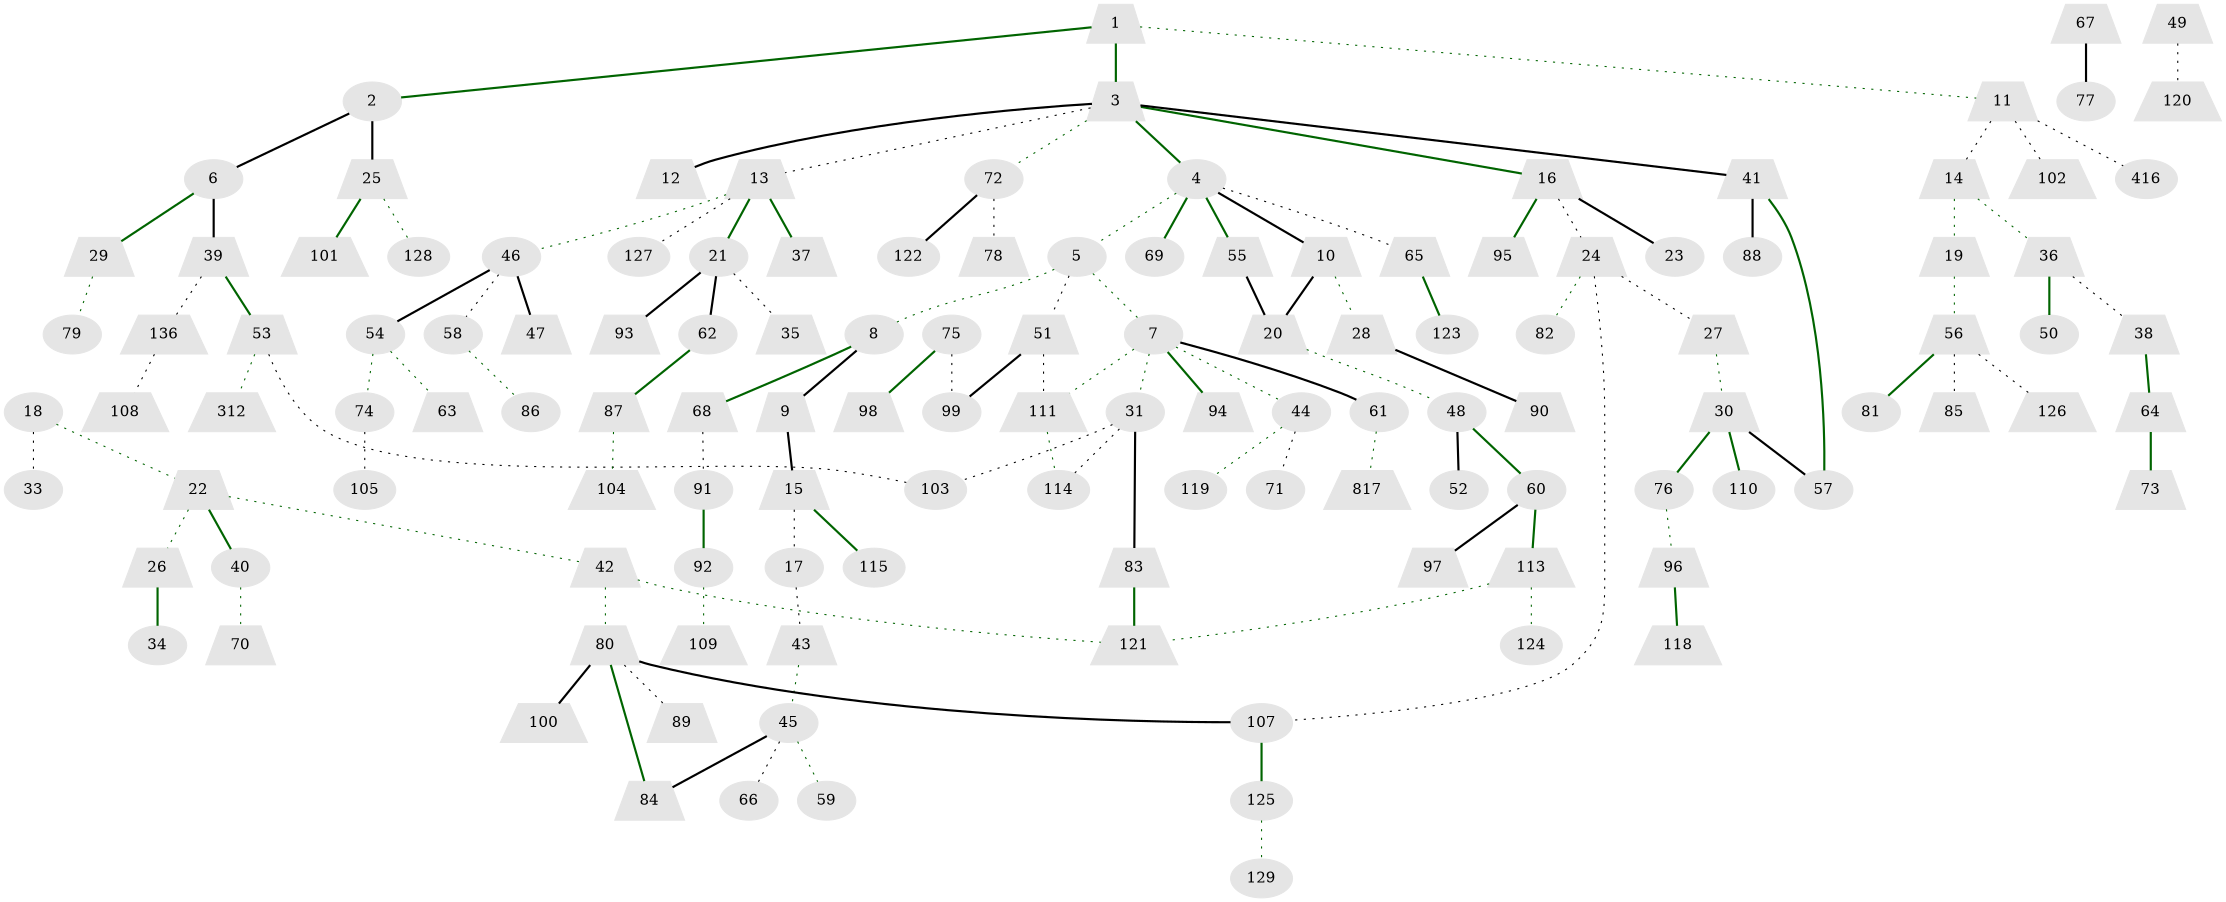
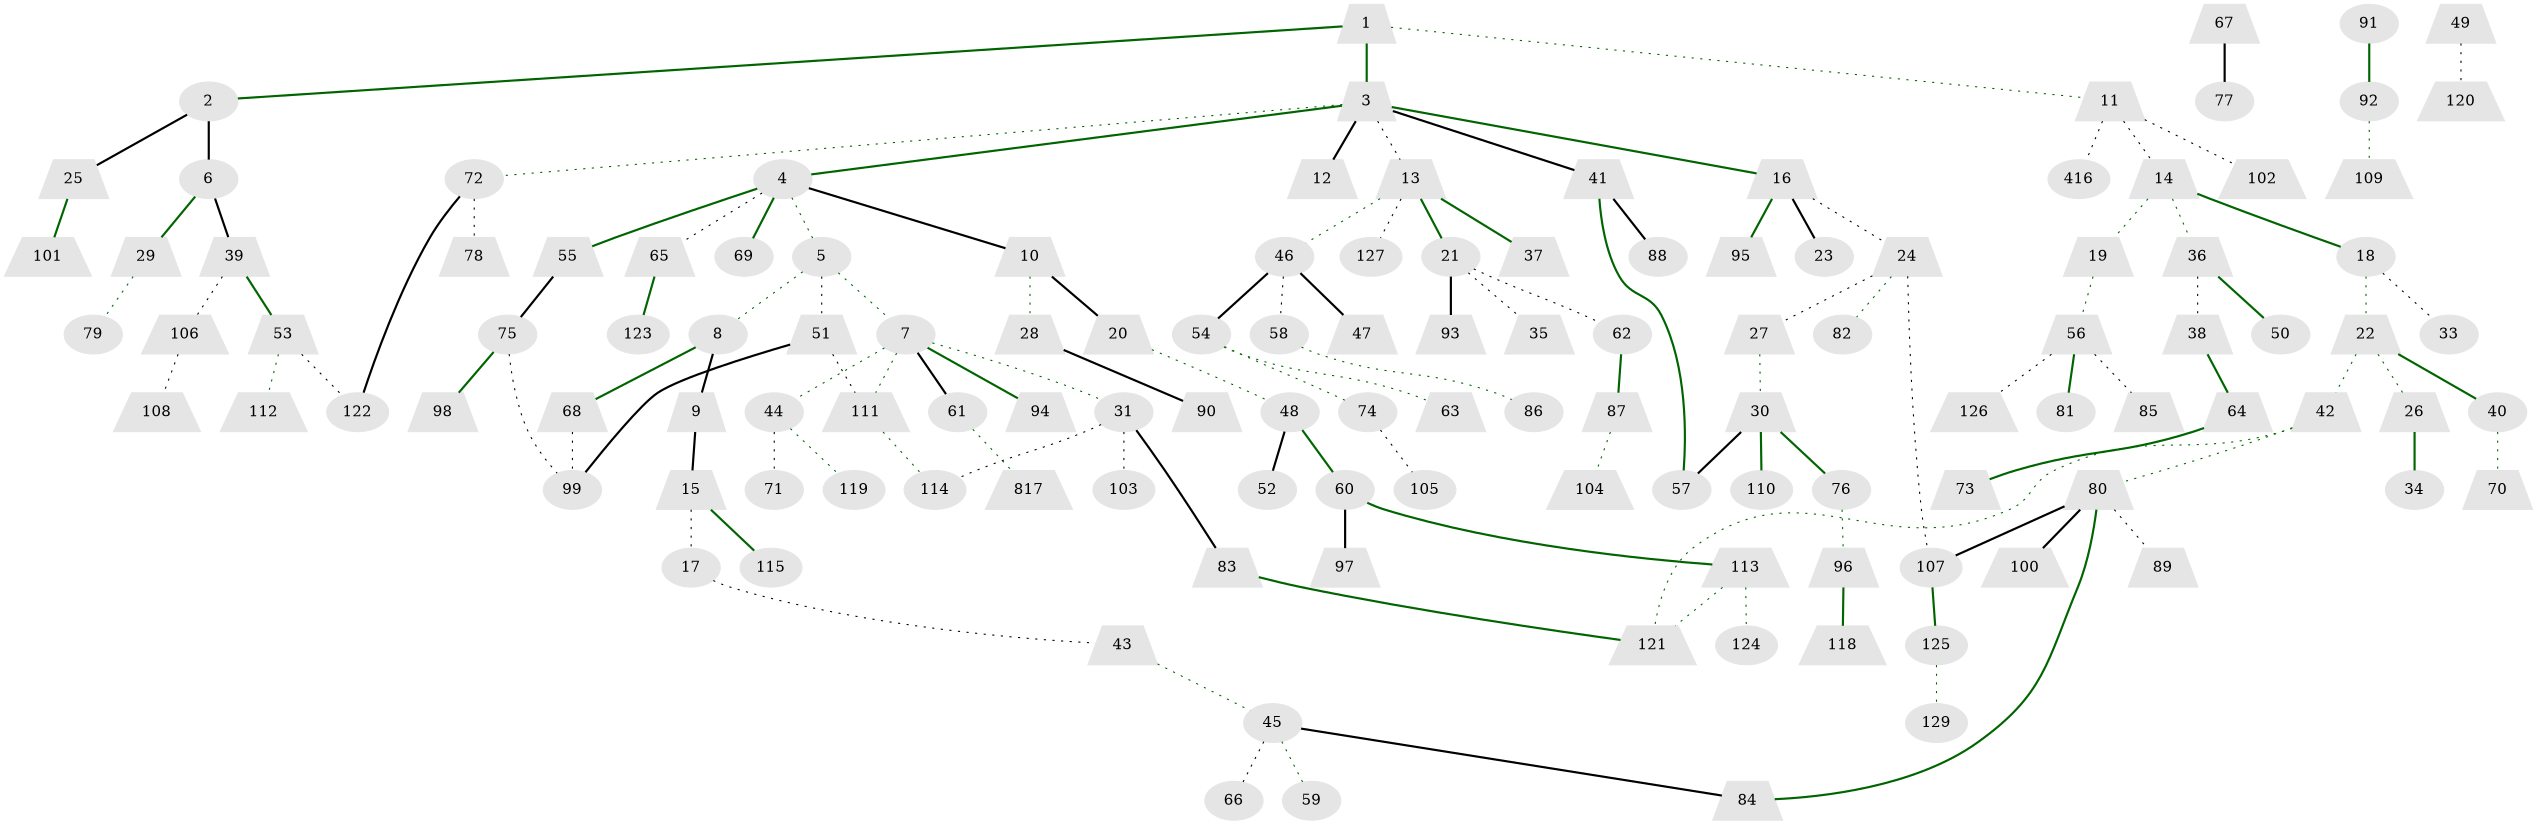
none -> (2269, 221)
(419, 257) -> none
(713, 296) -> (1537, 296)
(1256, 296) -> (537, 297)
(164, 335) -> (185, 335)
(232, 412) -> (264, 412)
(703, 451) -> (572, 451)
(566, 467) -> (322, 375)
